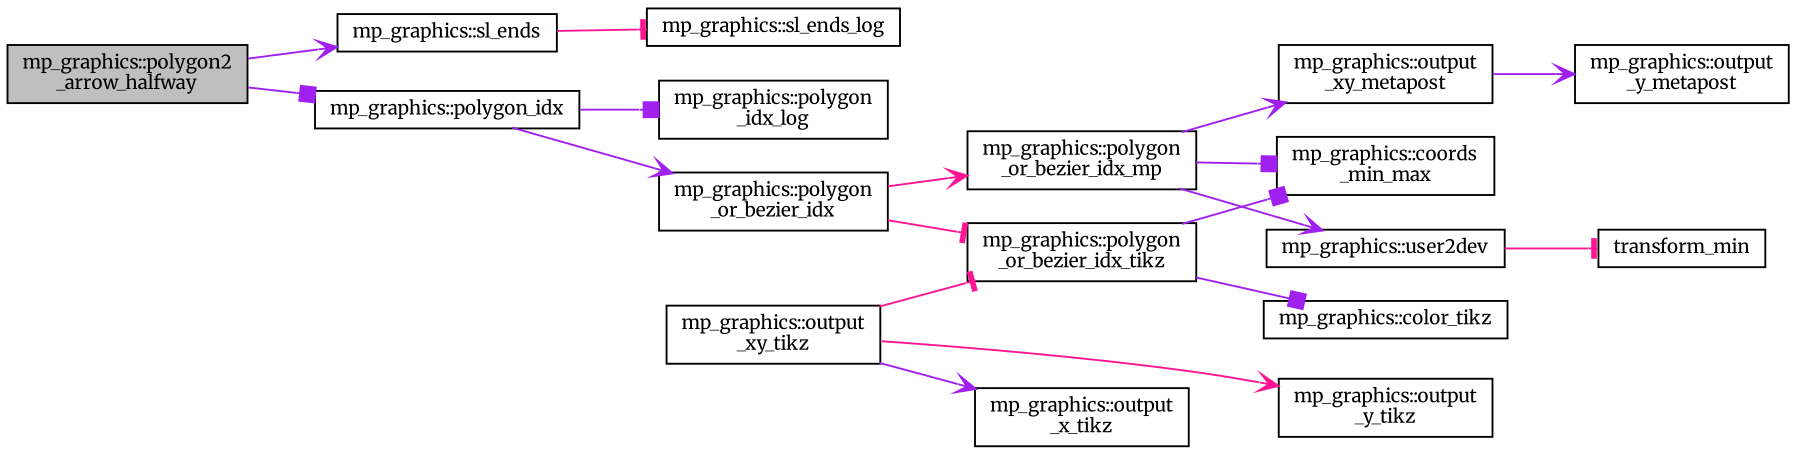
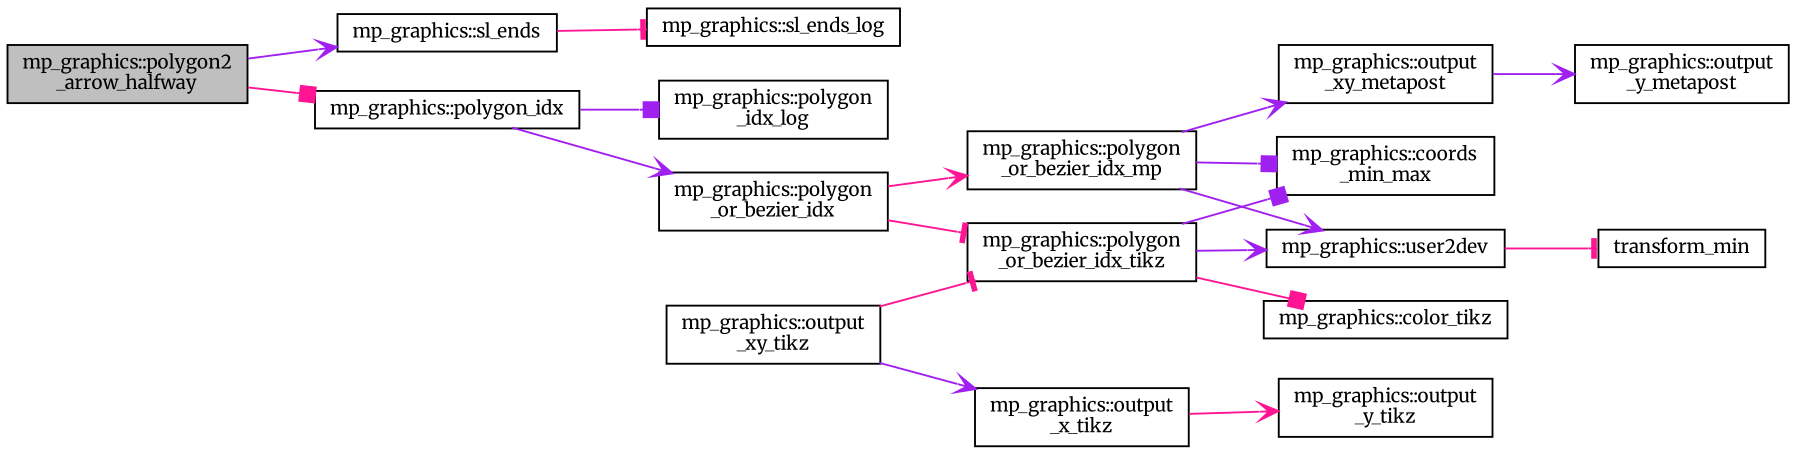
(272, 90) -> (272, 90)
none -> (1222, 250)
(1241, 288) -> (1241, 288)
(1071, 357) -> (1224, 413)
